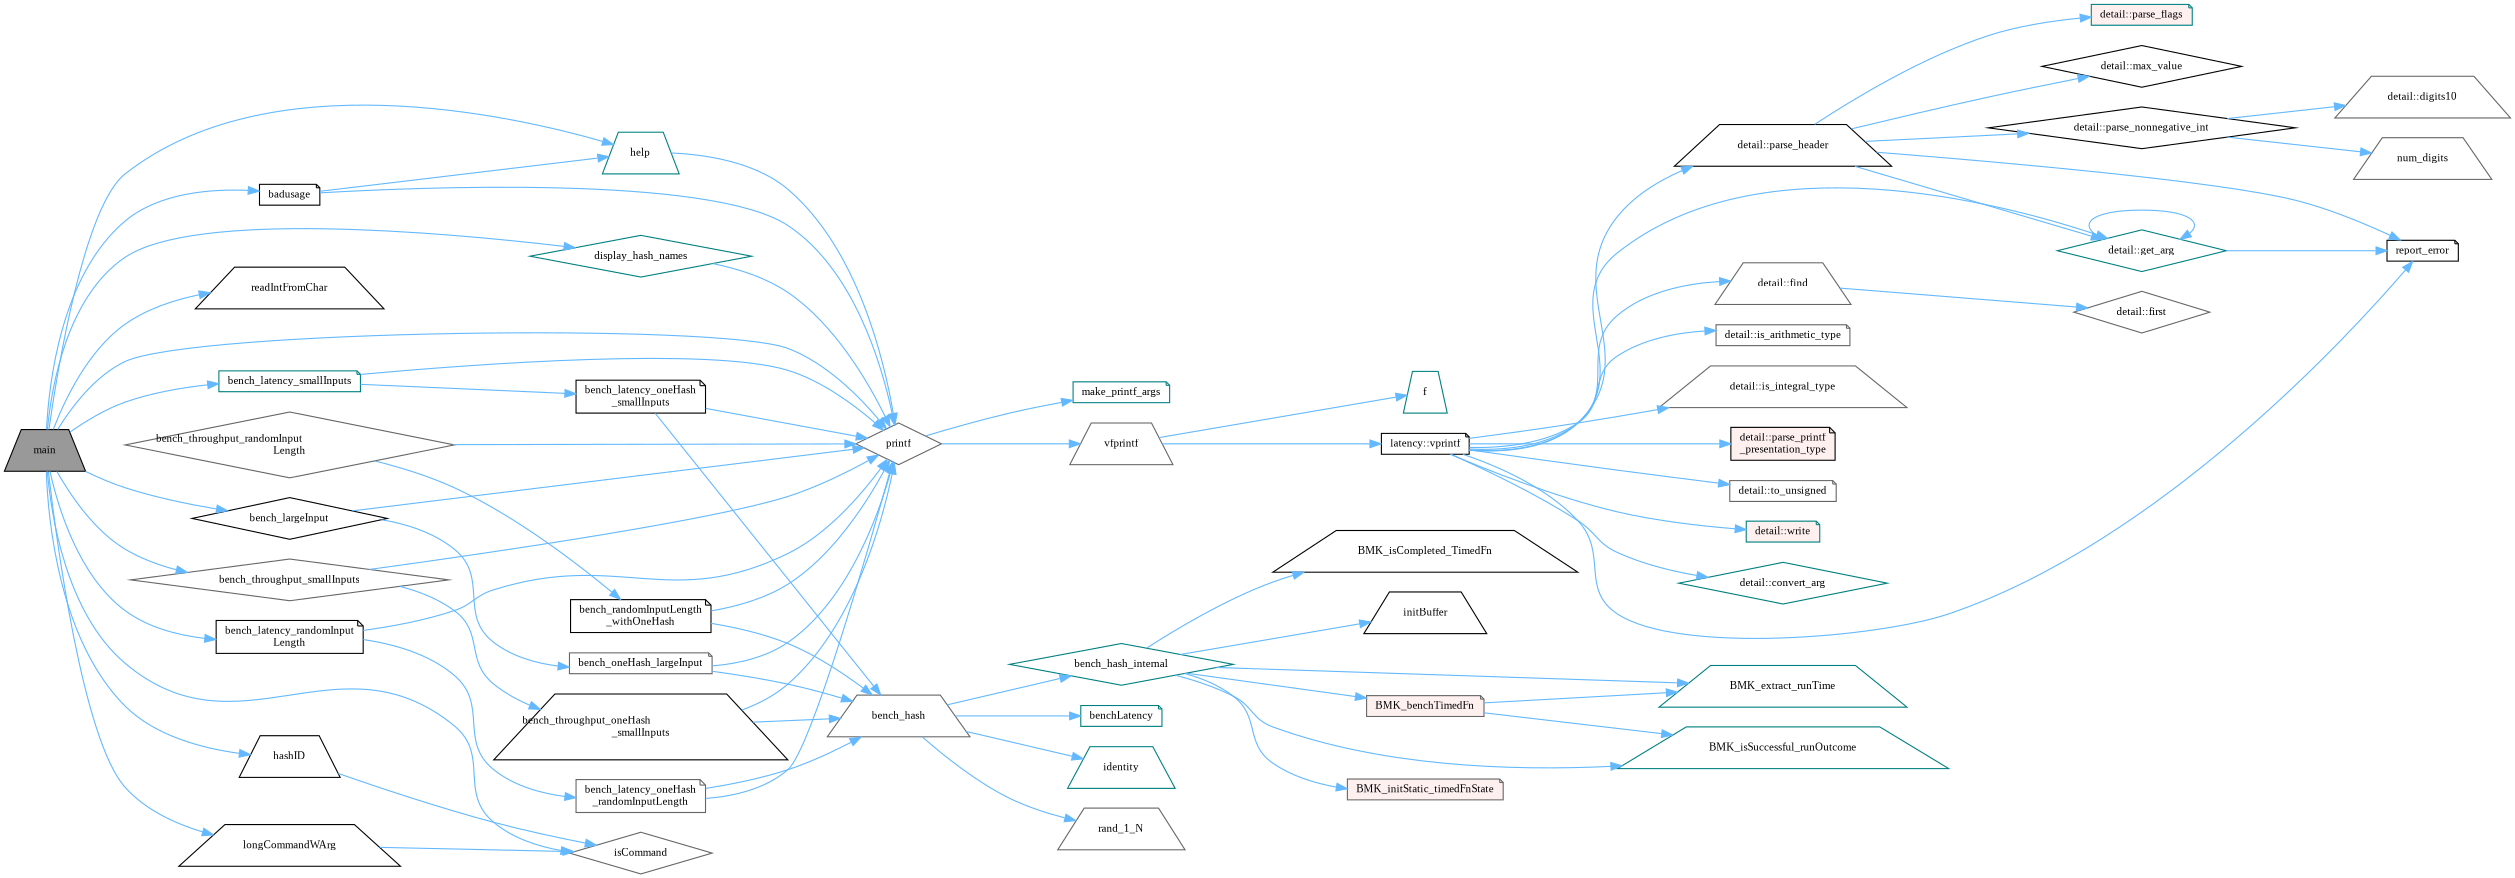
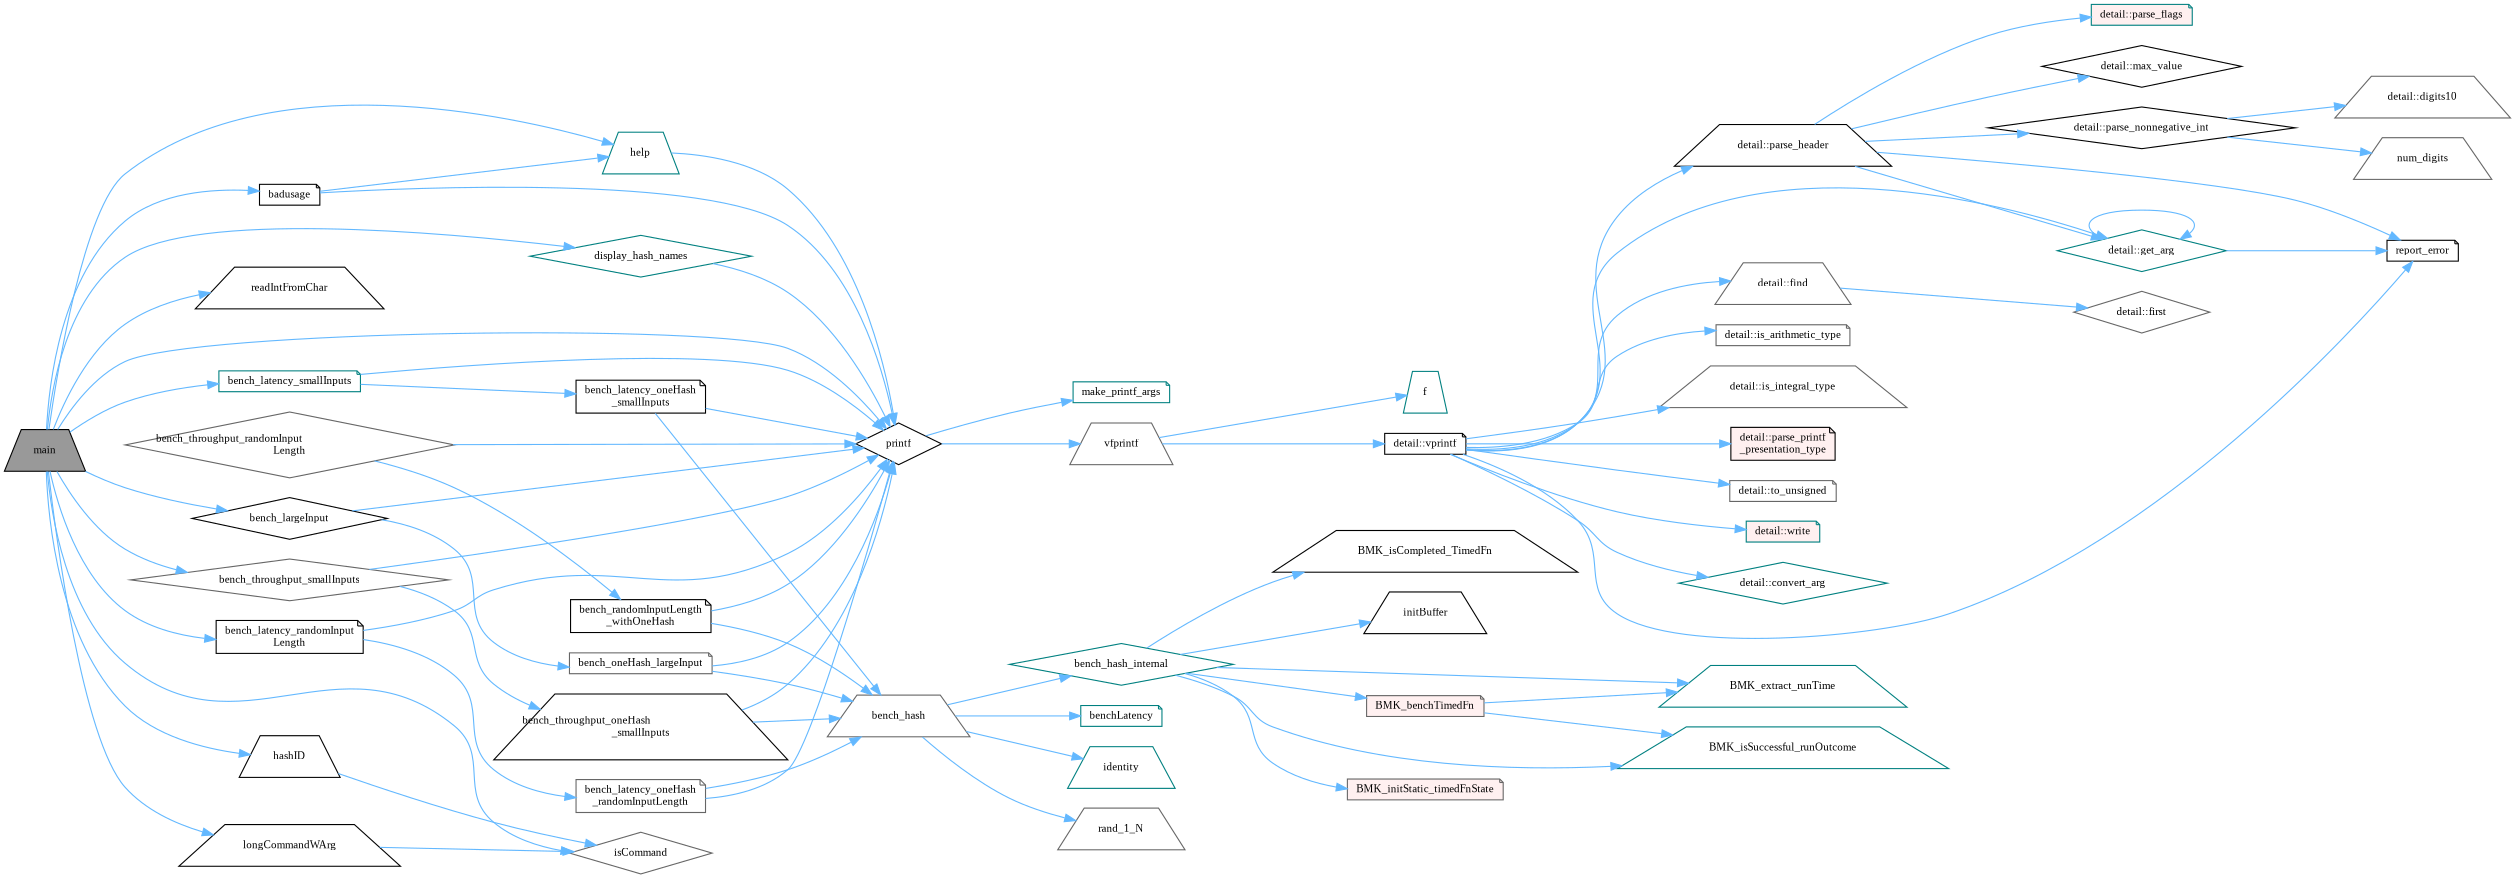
(899, 444) -> (899, 444)
(1425, 444) -> (1425, 444)
